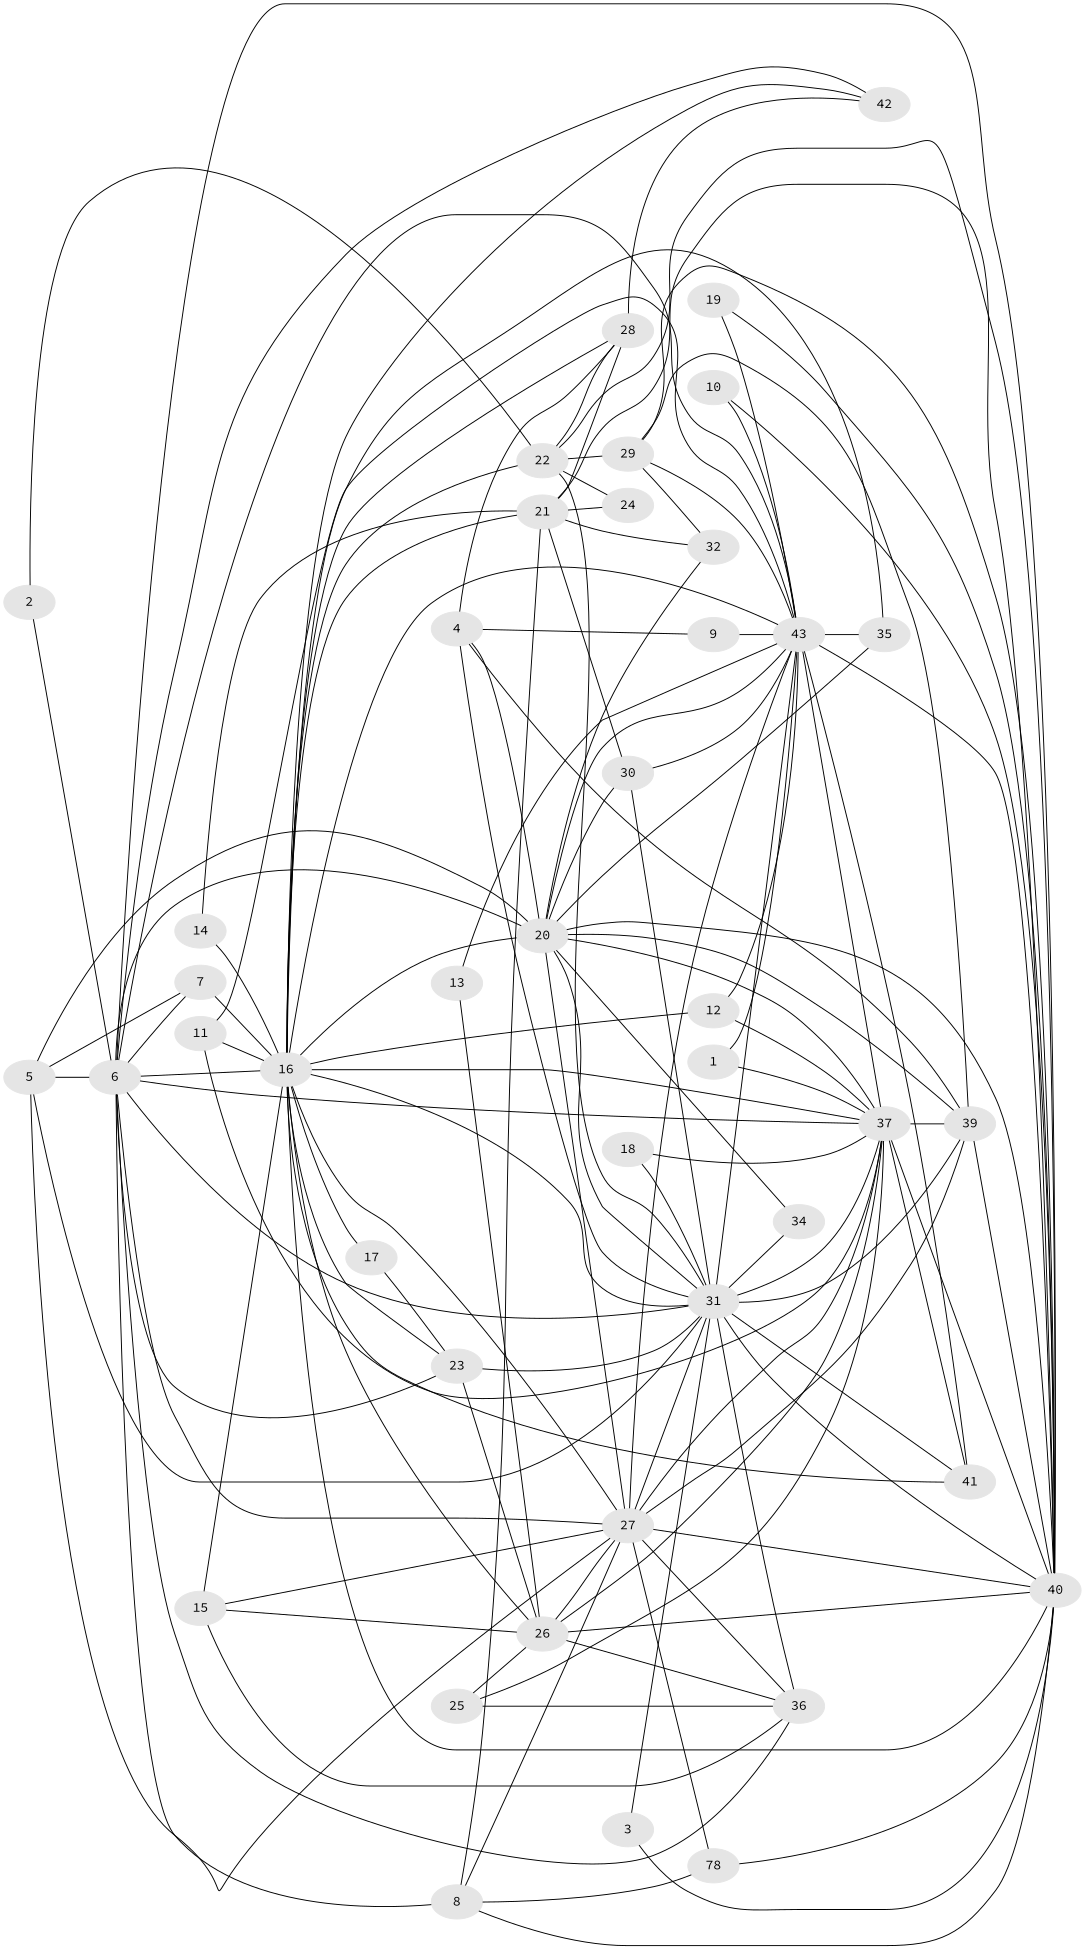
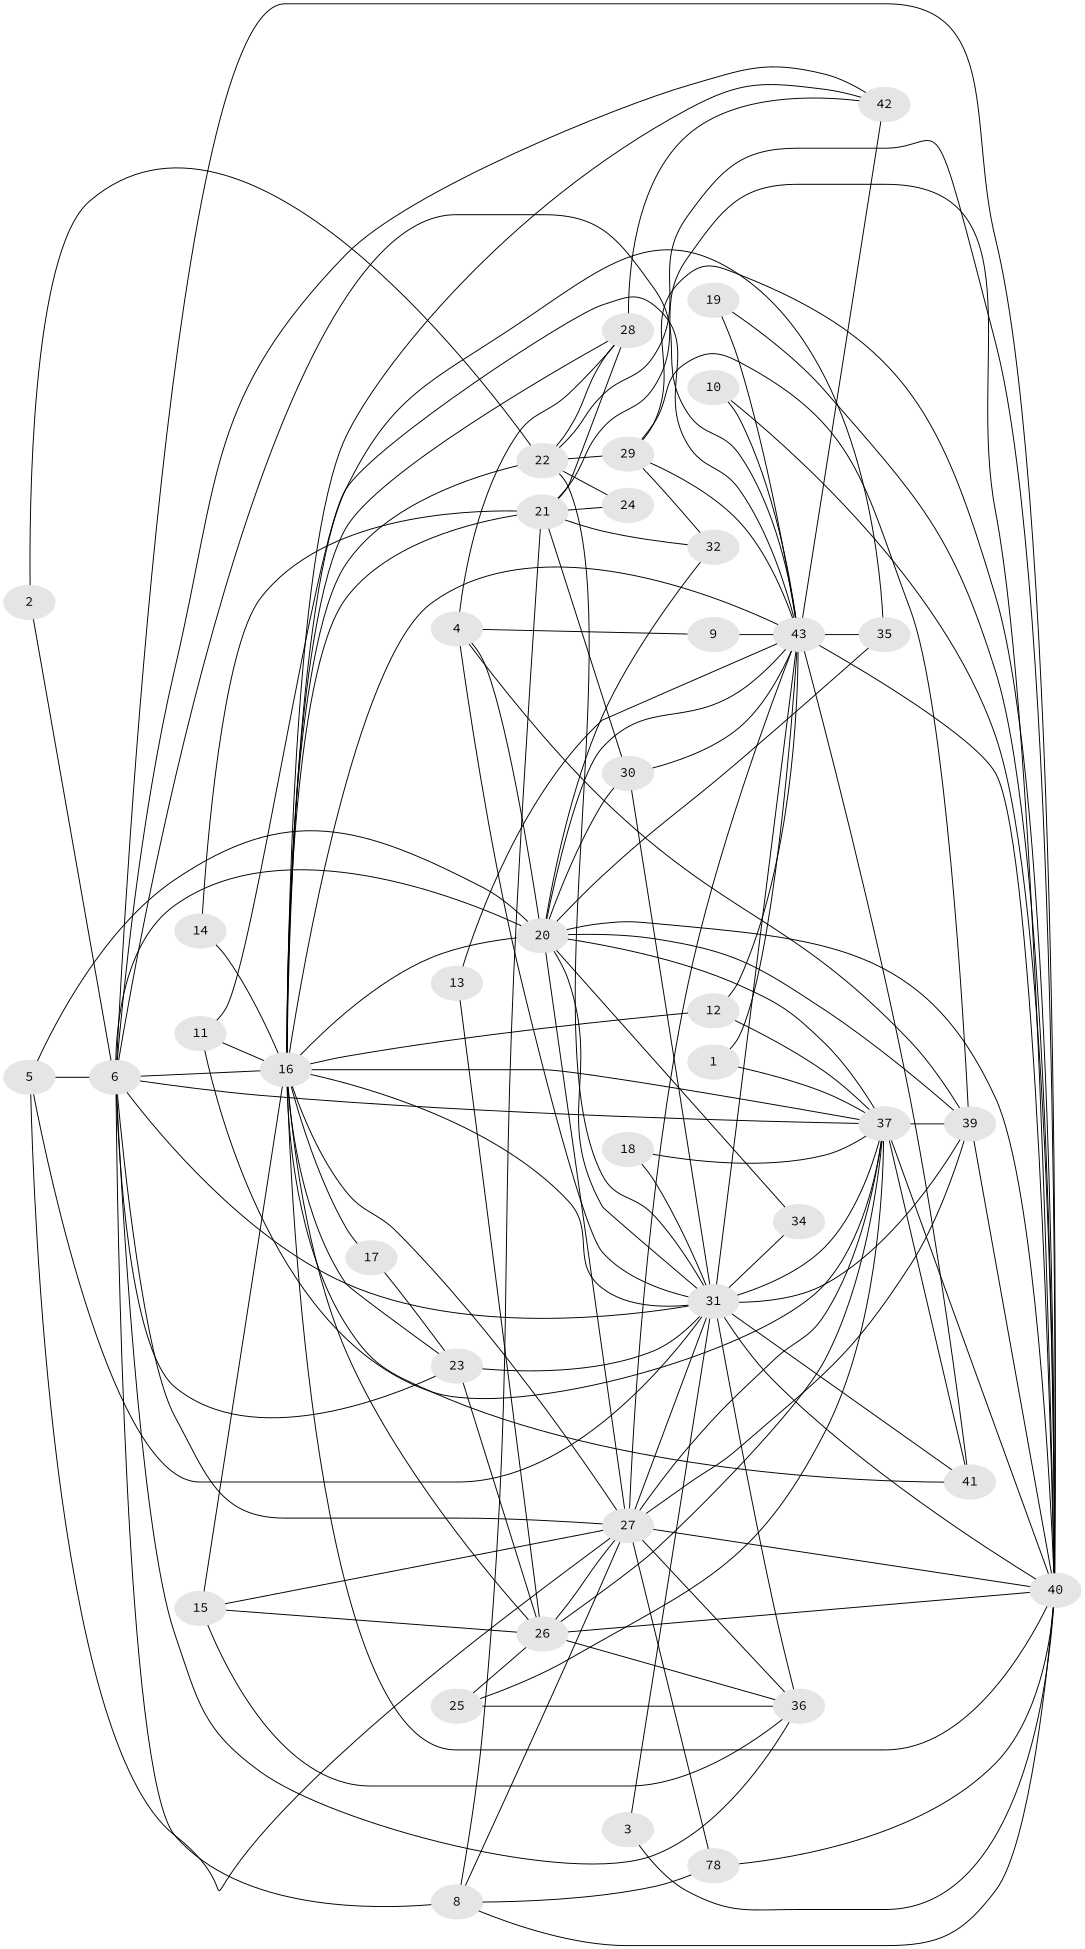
(842, 879) -> (842, 370)
(200, 982) -> none
